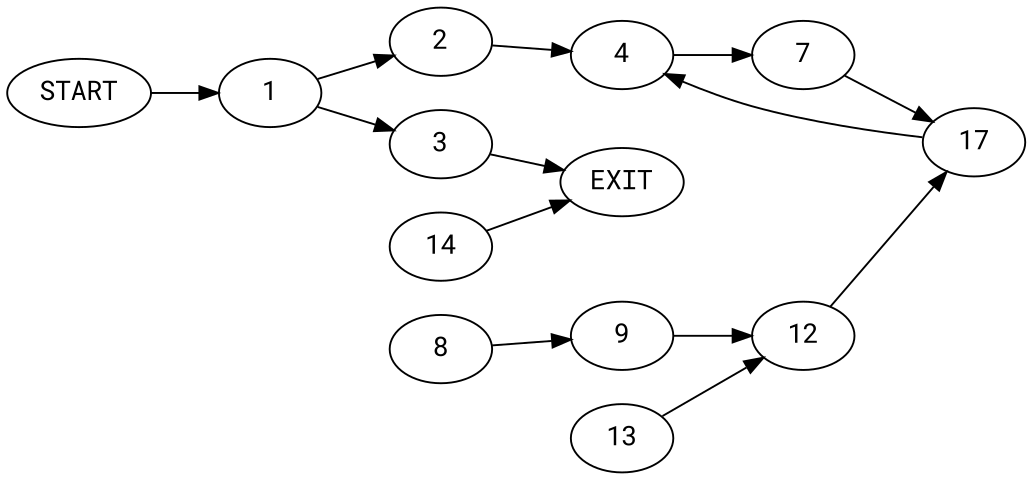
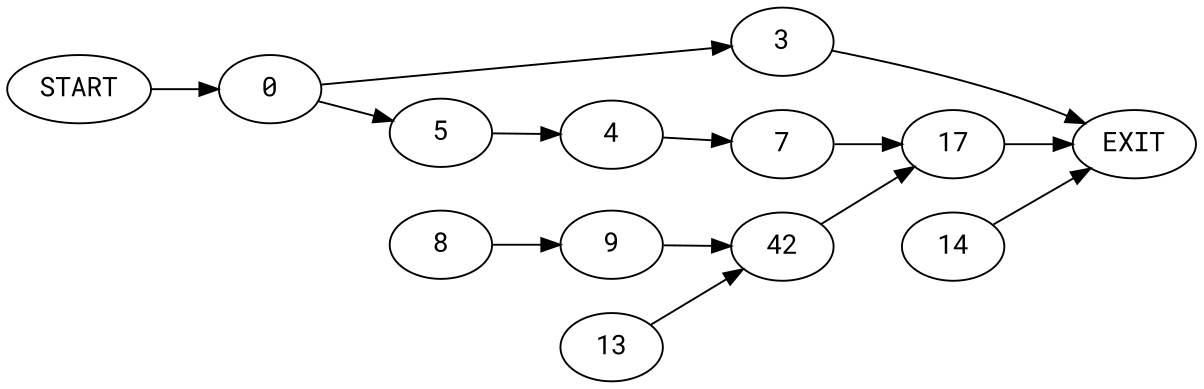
(441, 42) -> (441, 133)
(270, 93) -> (270, 89)
(801, 118) -> (1029, 144)
(803, 336) -> (782, 247)
